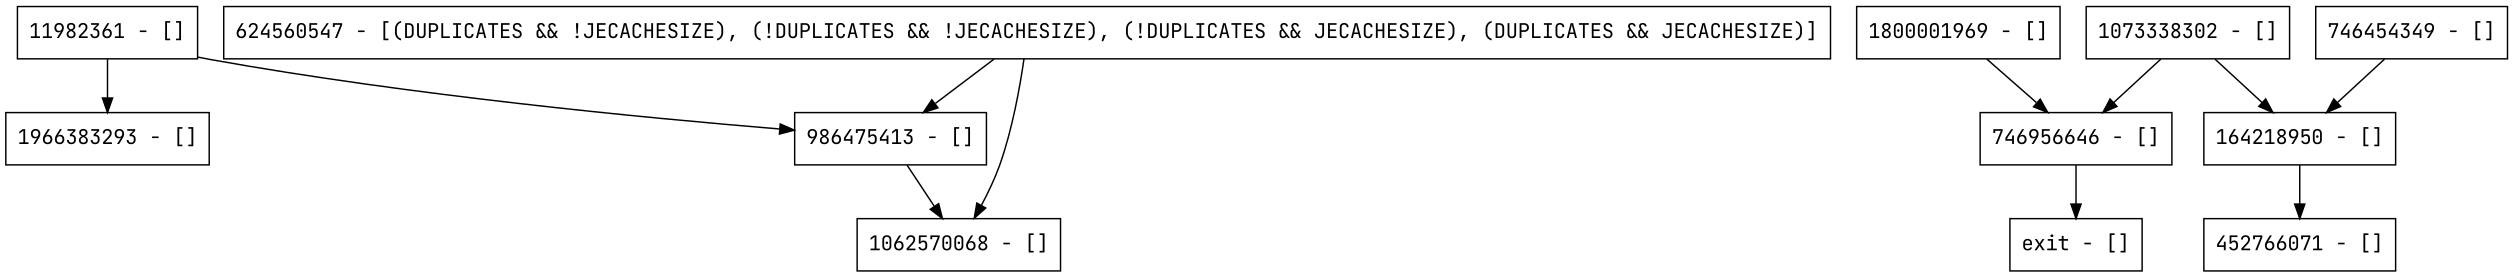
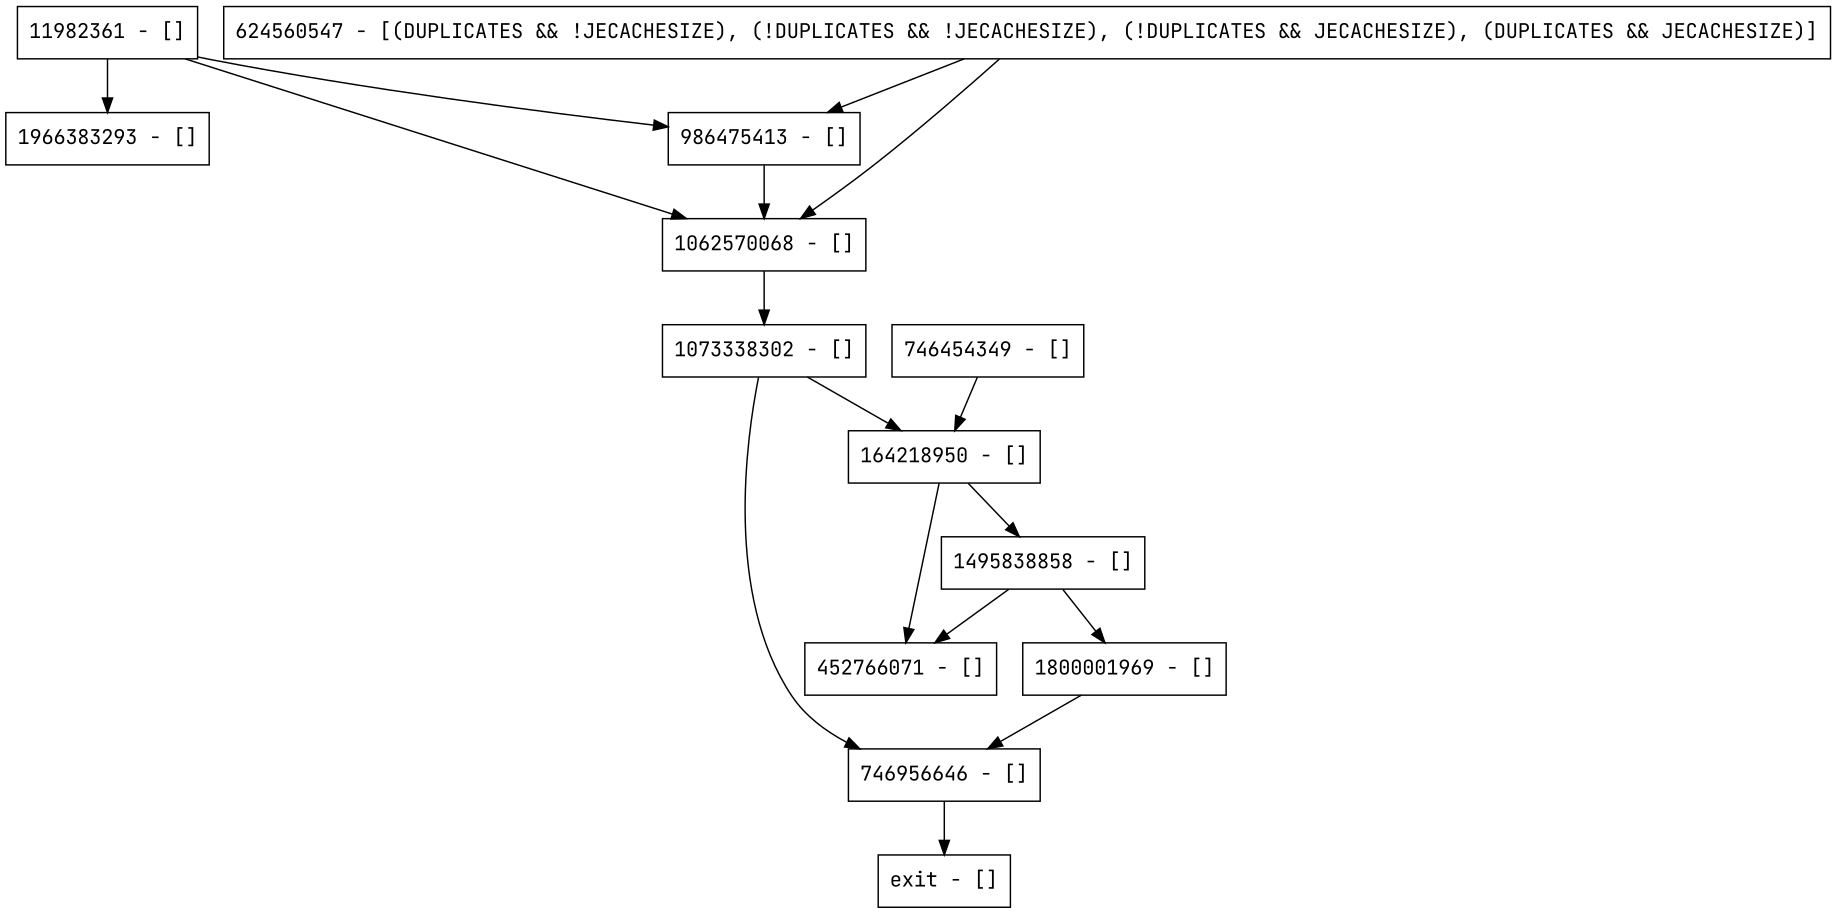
none -> (429, 137)
none -> (764, 291)
none -> (1043, 563)
